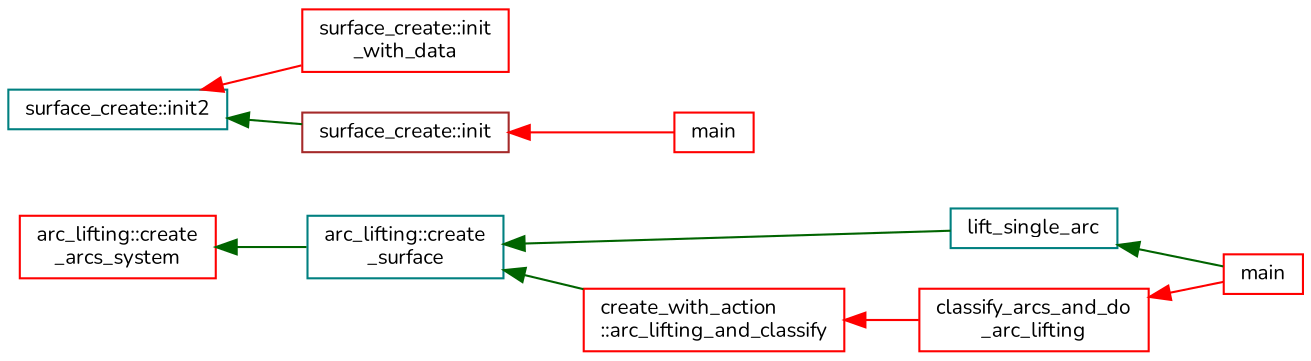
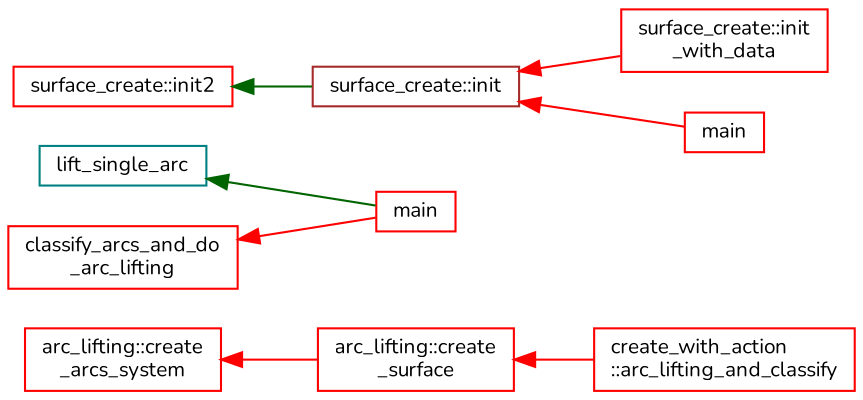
(262, 75) -> (580, 62)
(118, 109) -> (123, 87)
(738, 237) -> none
(272, 247) -> (280, 360)
(405, 247) -> (416, 360)
(554, 282) -> (565, 360)
(892, 320) -> none
